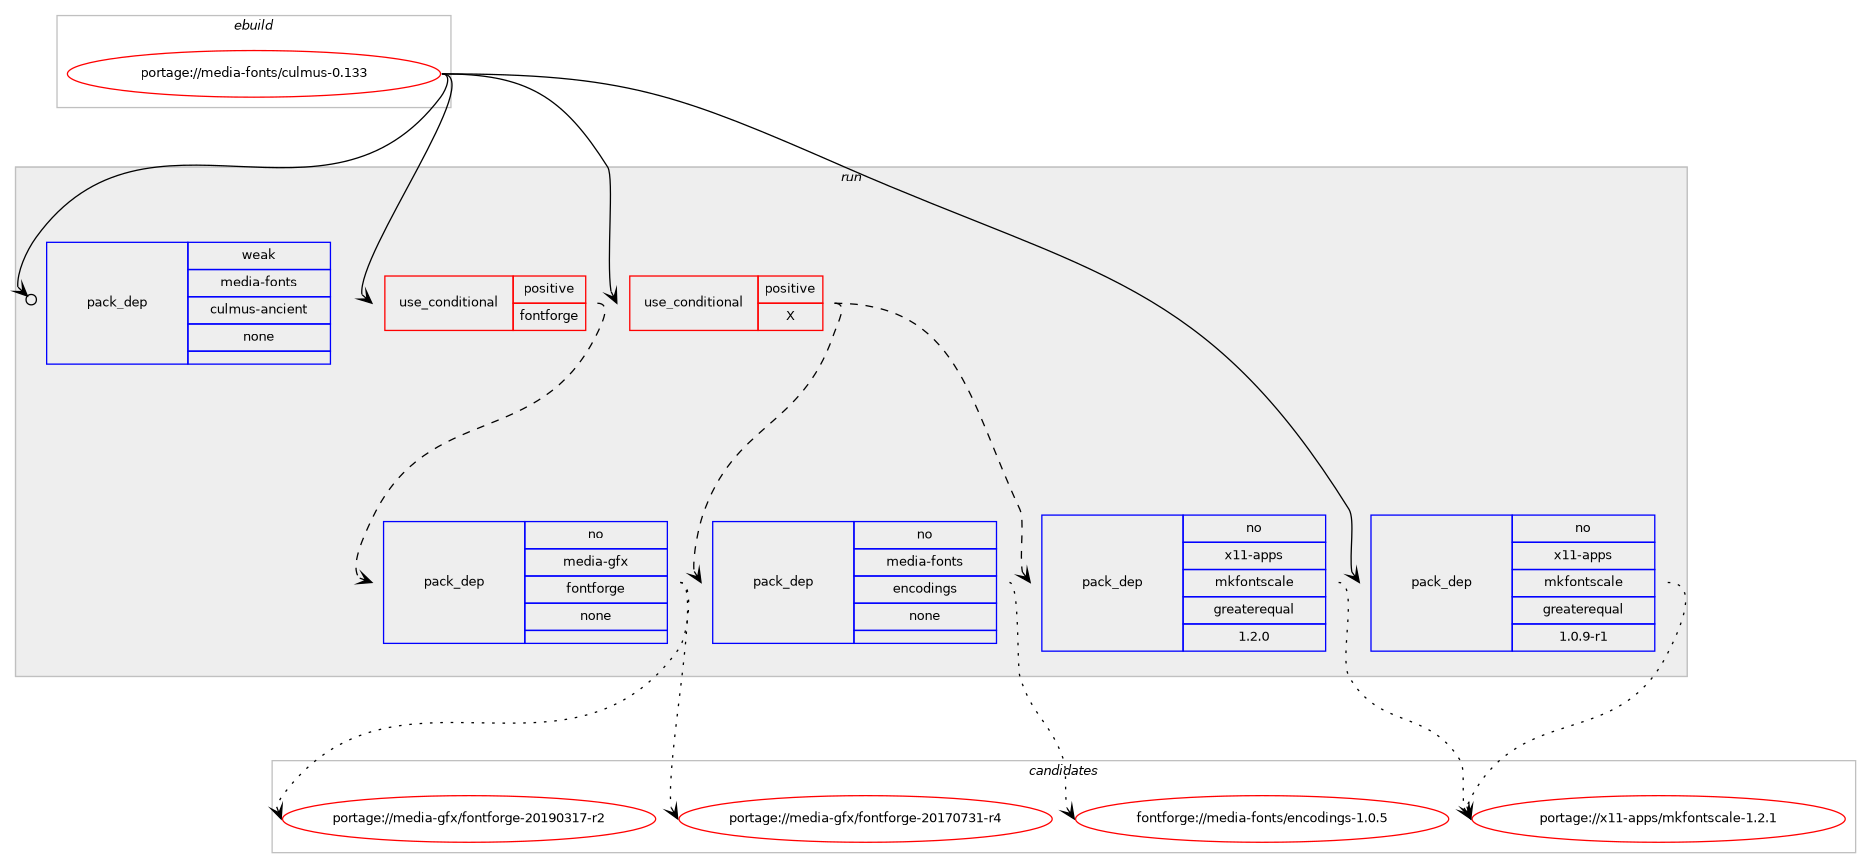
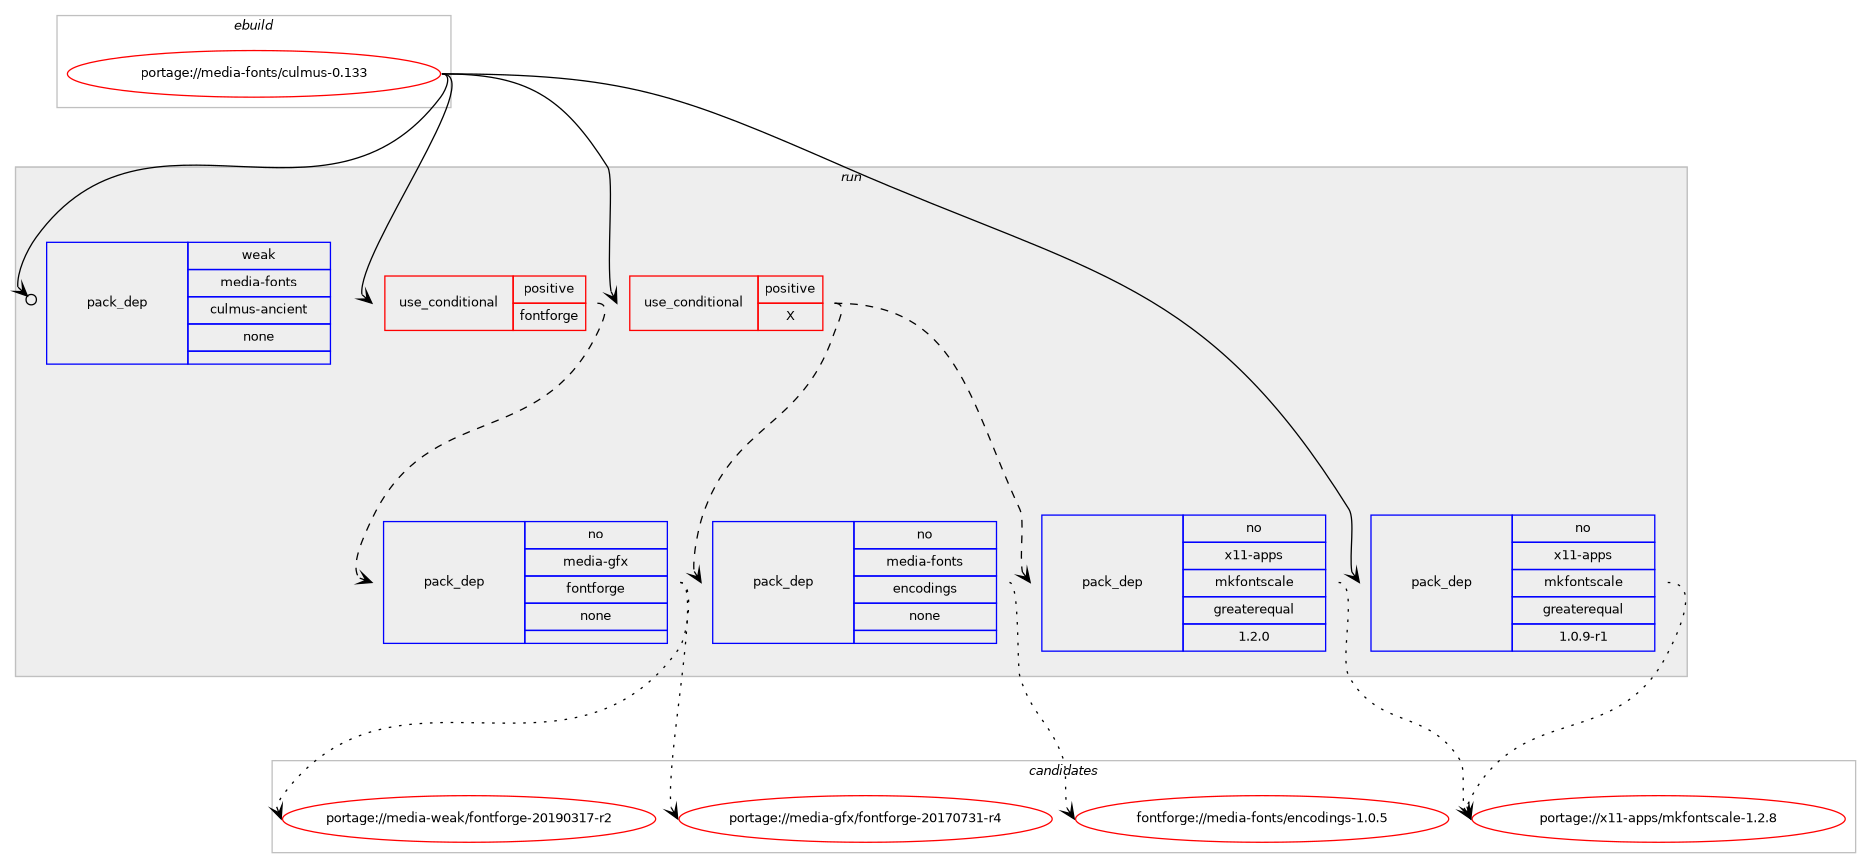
(469, 819) -> (469, 819)
(1659, 819) -> (1659, 819)
